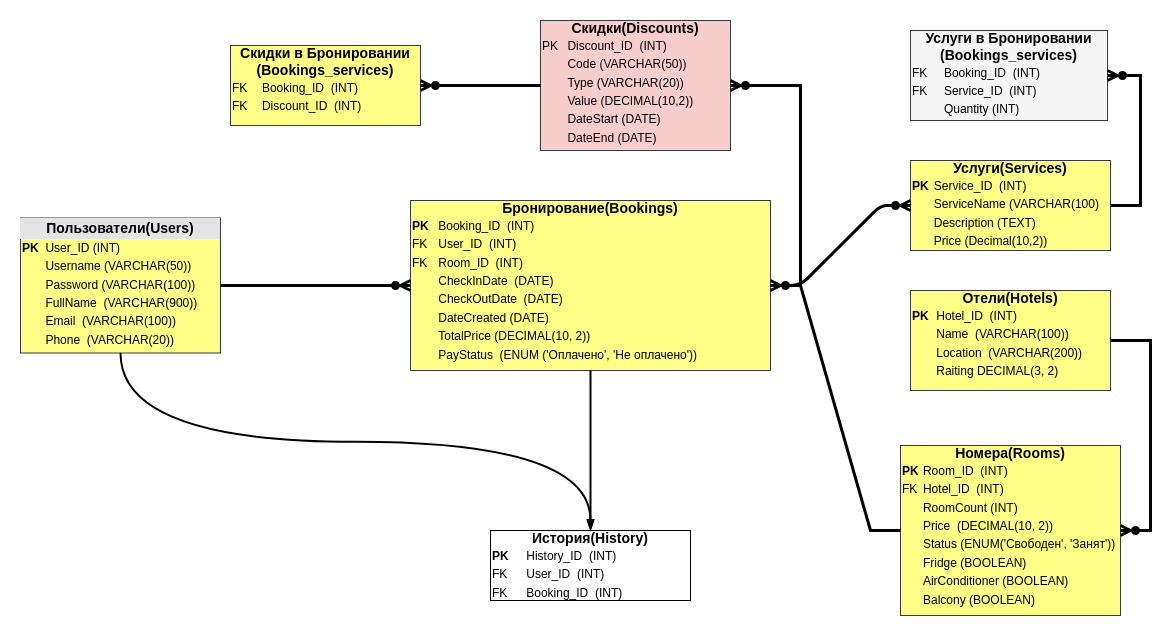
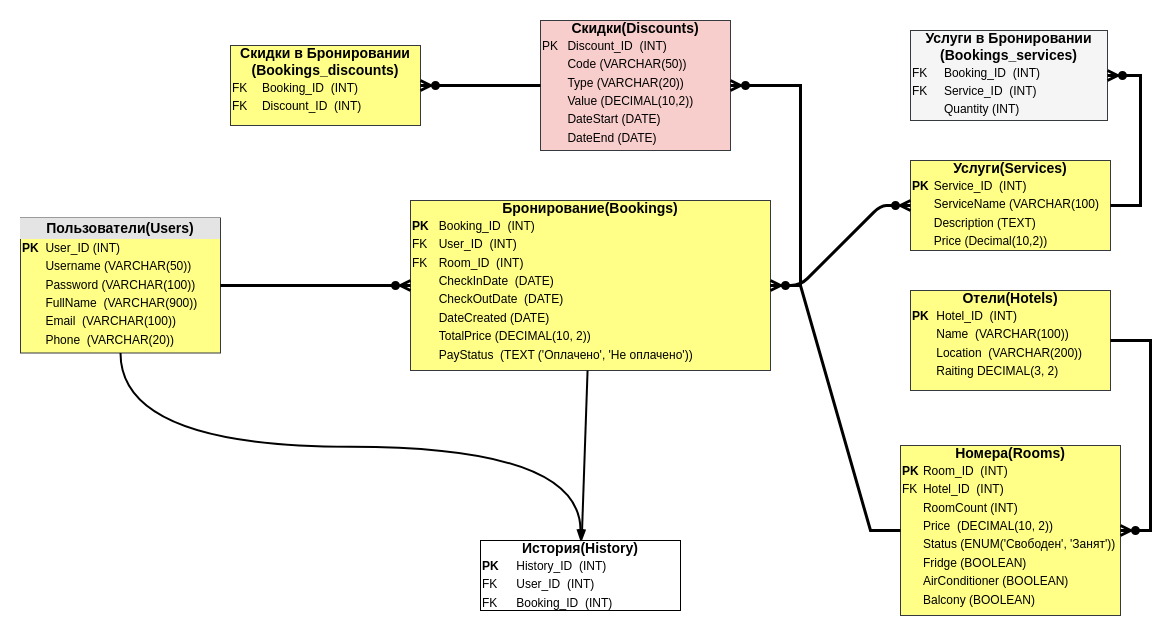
(298, 74) -> (298, 74)
(548, 265) -> (548, 265)
(591, 566) -> (581, 576)
